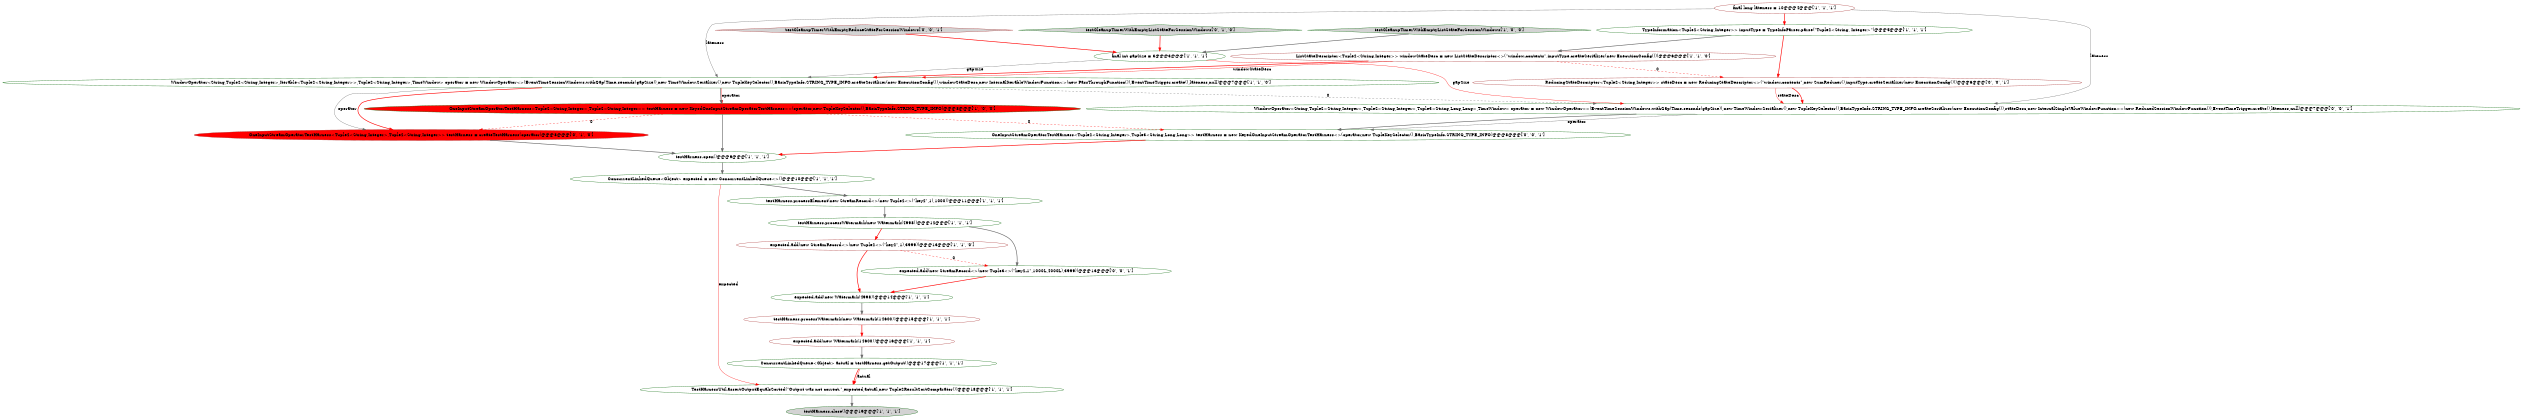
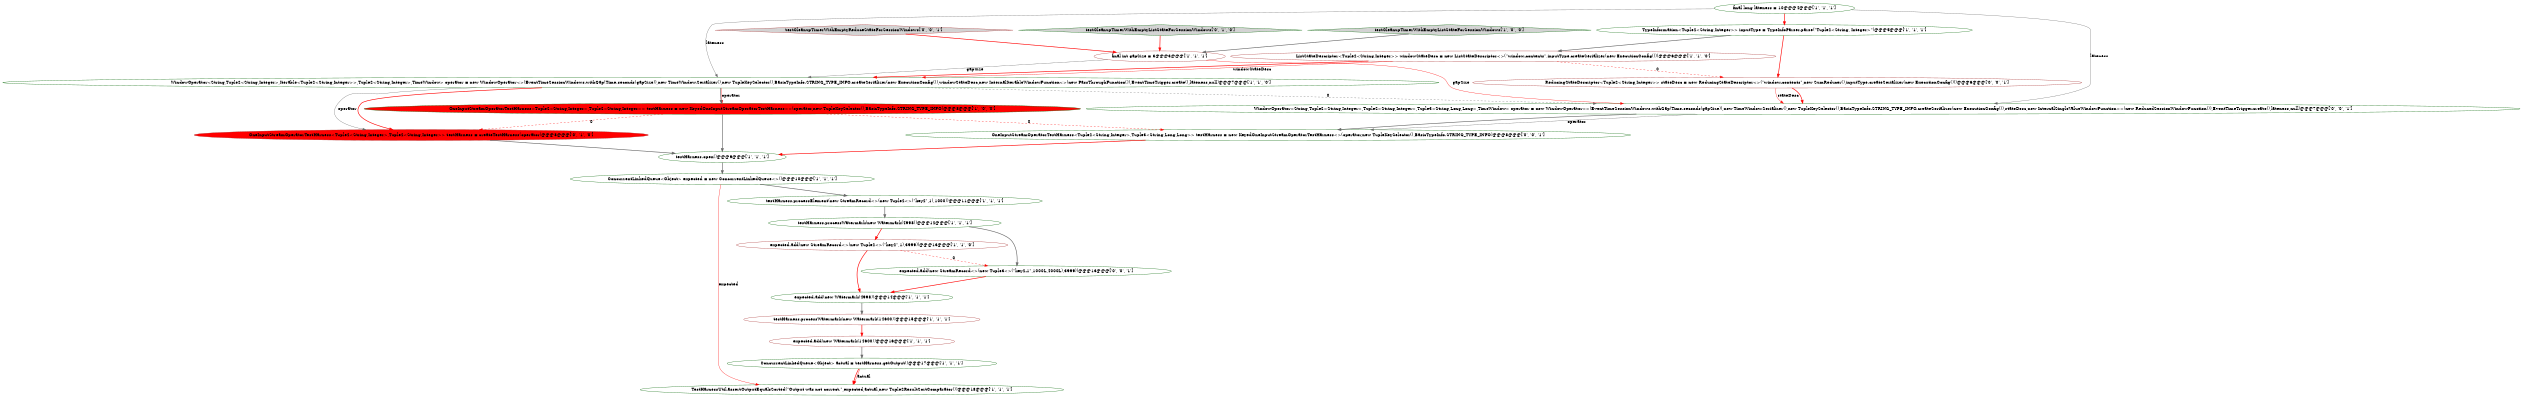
(1784, 8) -> (1784, 8)
(1160, 56) -> (1160, 56)
(852, 412) -> none
